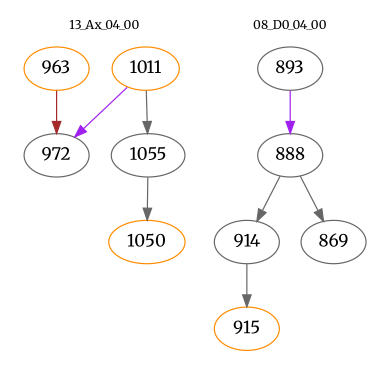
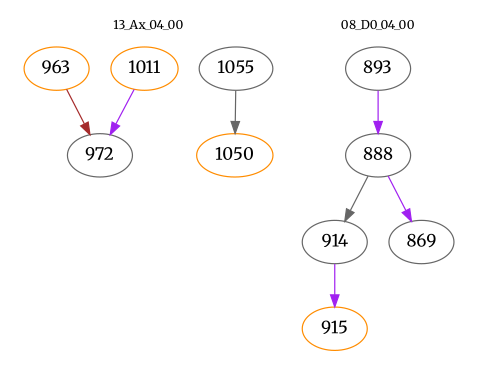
(147, 106) -> none
(309, 193) -> (397, 193)
(247, 279) -> (335, 279)
